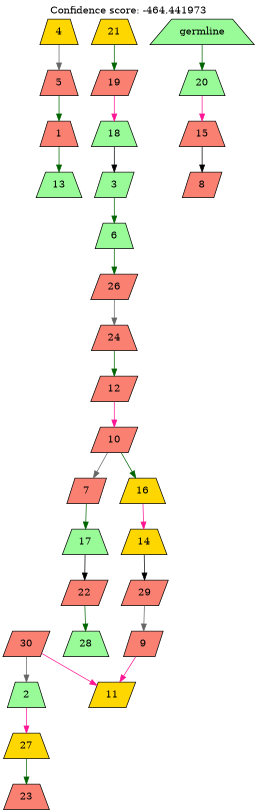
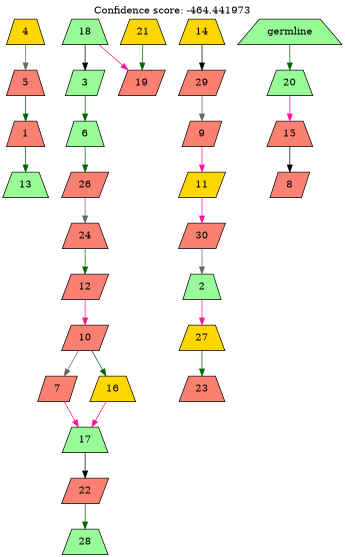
(114, 105) -> (111, 55)
(86, 513) -> (70, 411)
(143, 513) -> (101, 411)
(66, 668) -> (202, 207)
